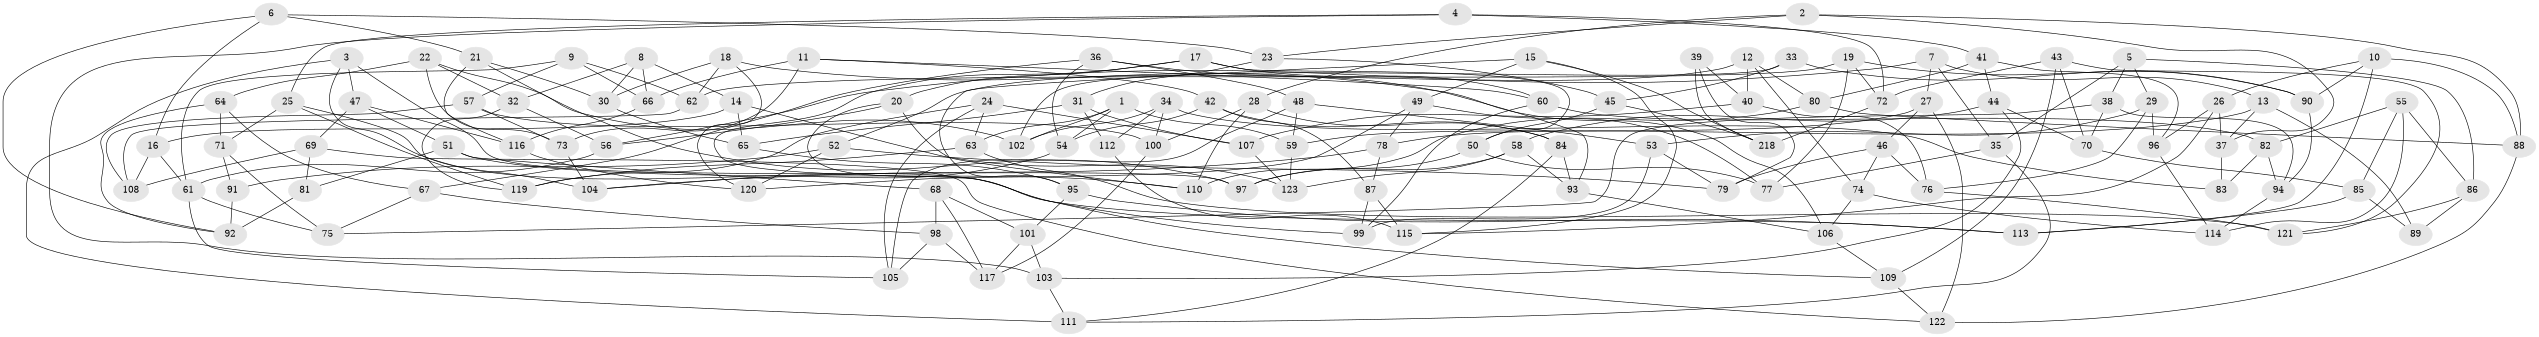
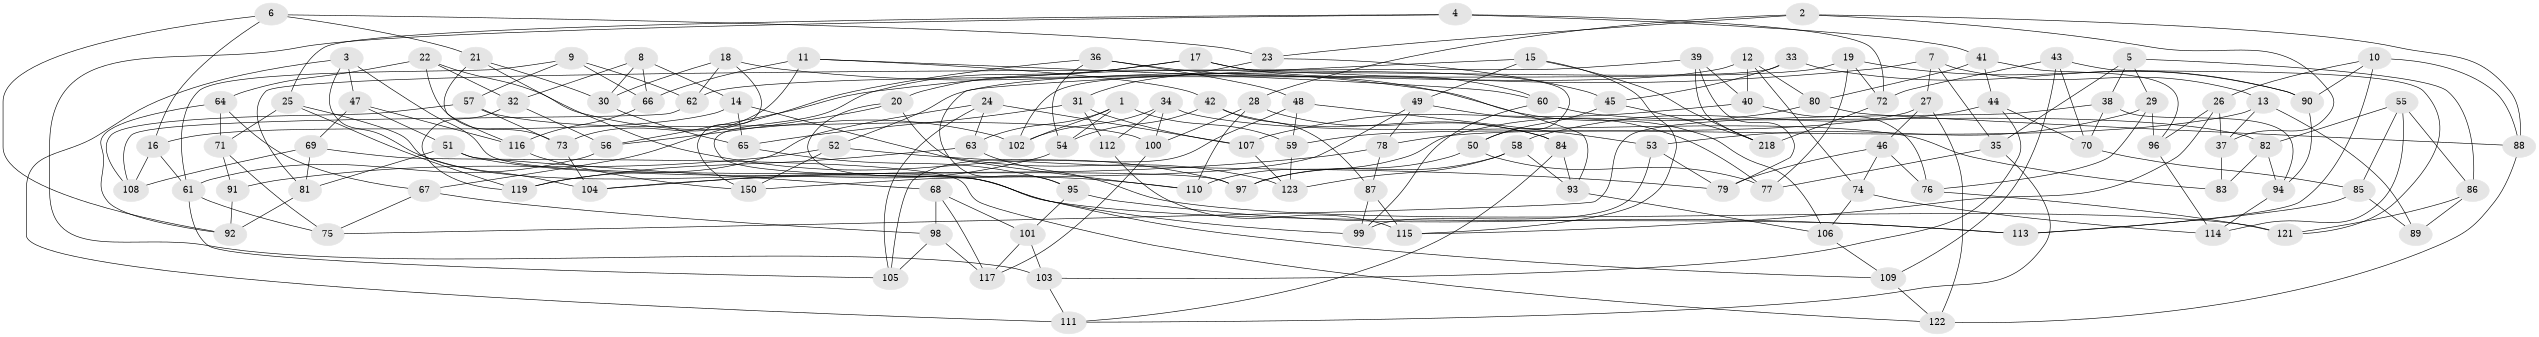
none -> (921, 71)
(748, 190) -> (748, 190)
